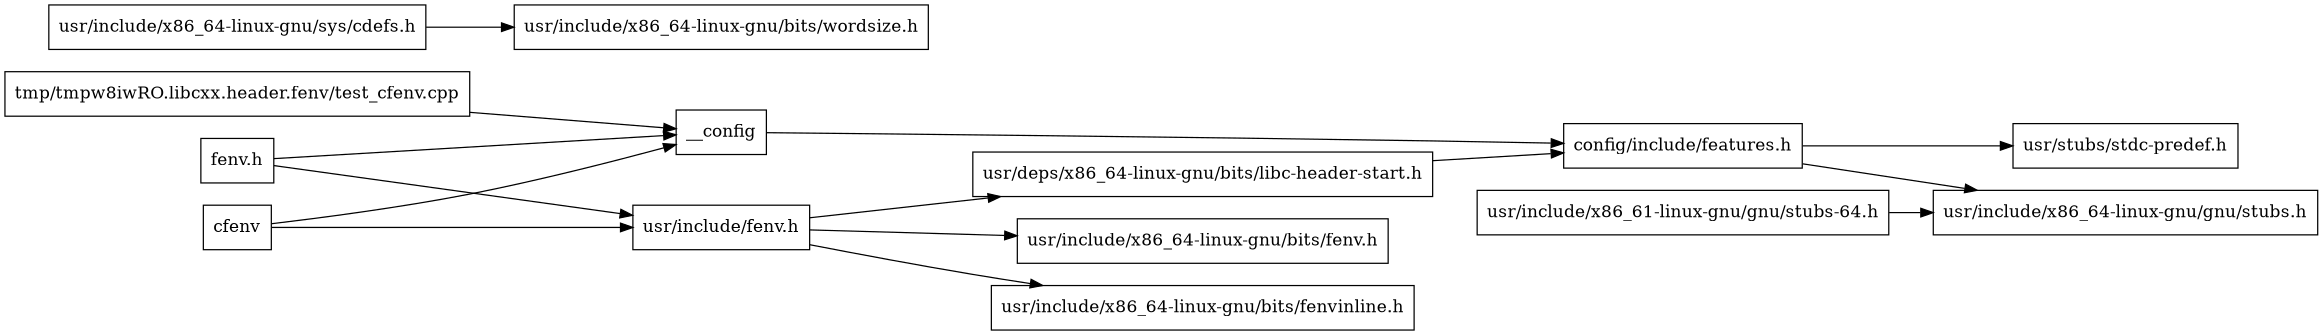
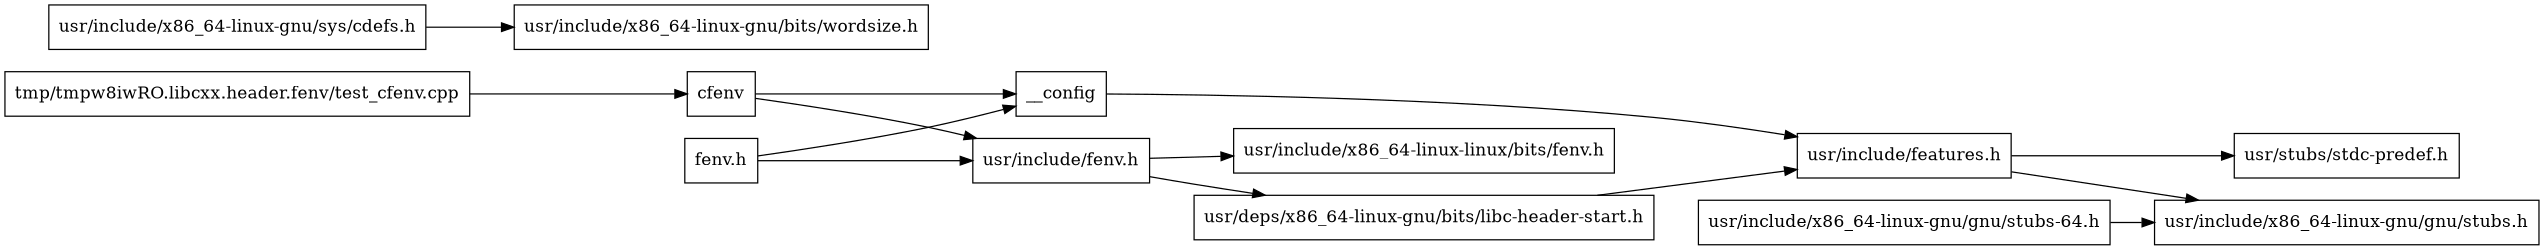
(567, 120) -> (572, 94)
(1683, 146) -> (1904, 156)
(1683, 213) -> (1904, 222)
(1203, 241) -> (1424, 151)
(1203, 308) -> none
